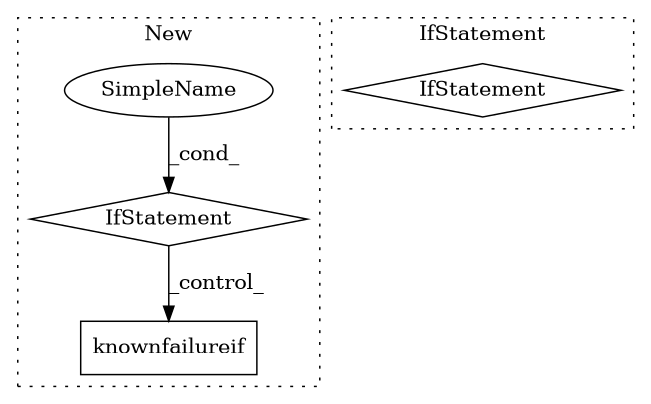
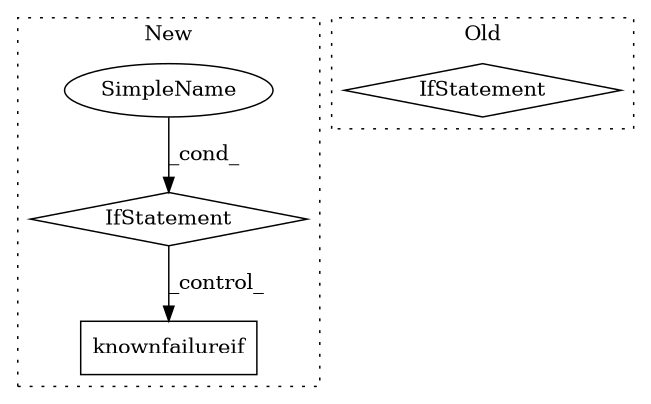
(483, 35) -> (483, 35)
